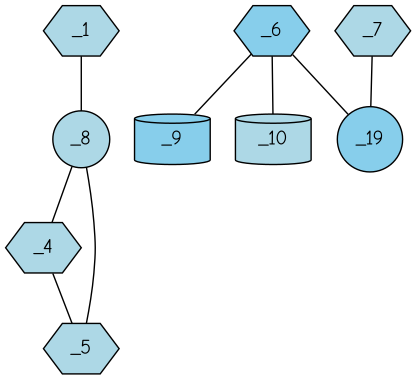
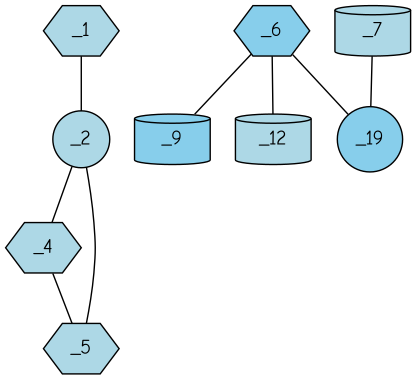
(373, 31) -> (373, 31)
(81, 139) -> (81, 139)
(273, 139) -> (273, 139)
